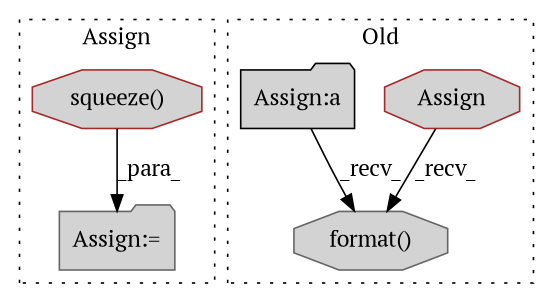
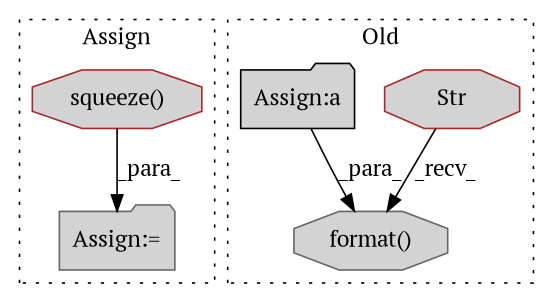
(452, 99) -> (452, 99)
(371, 170) -> (371, 170)
